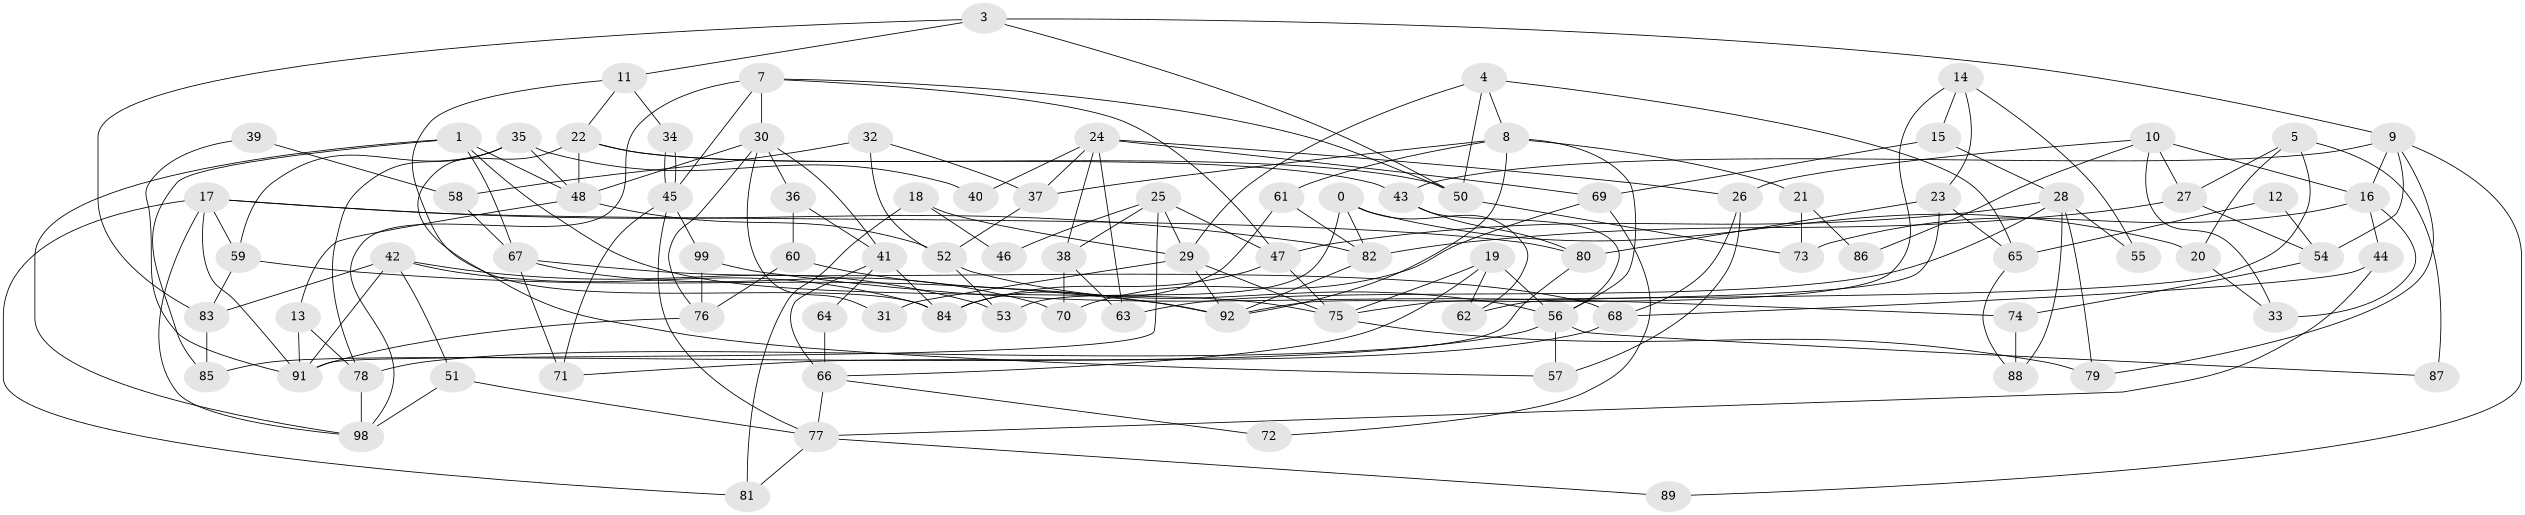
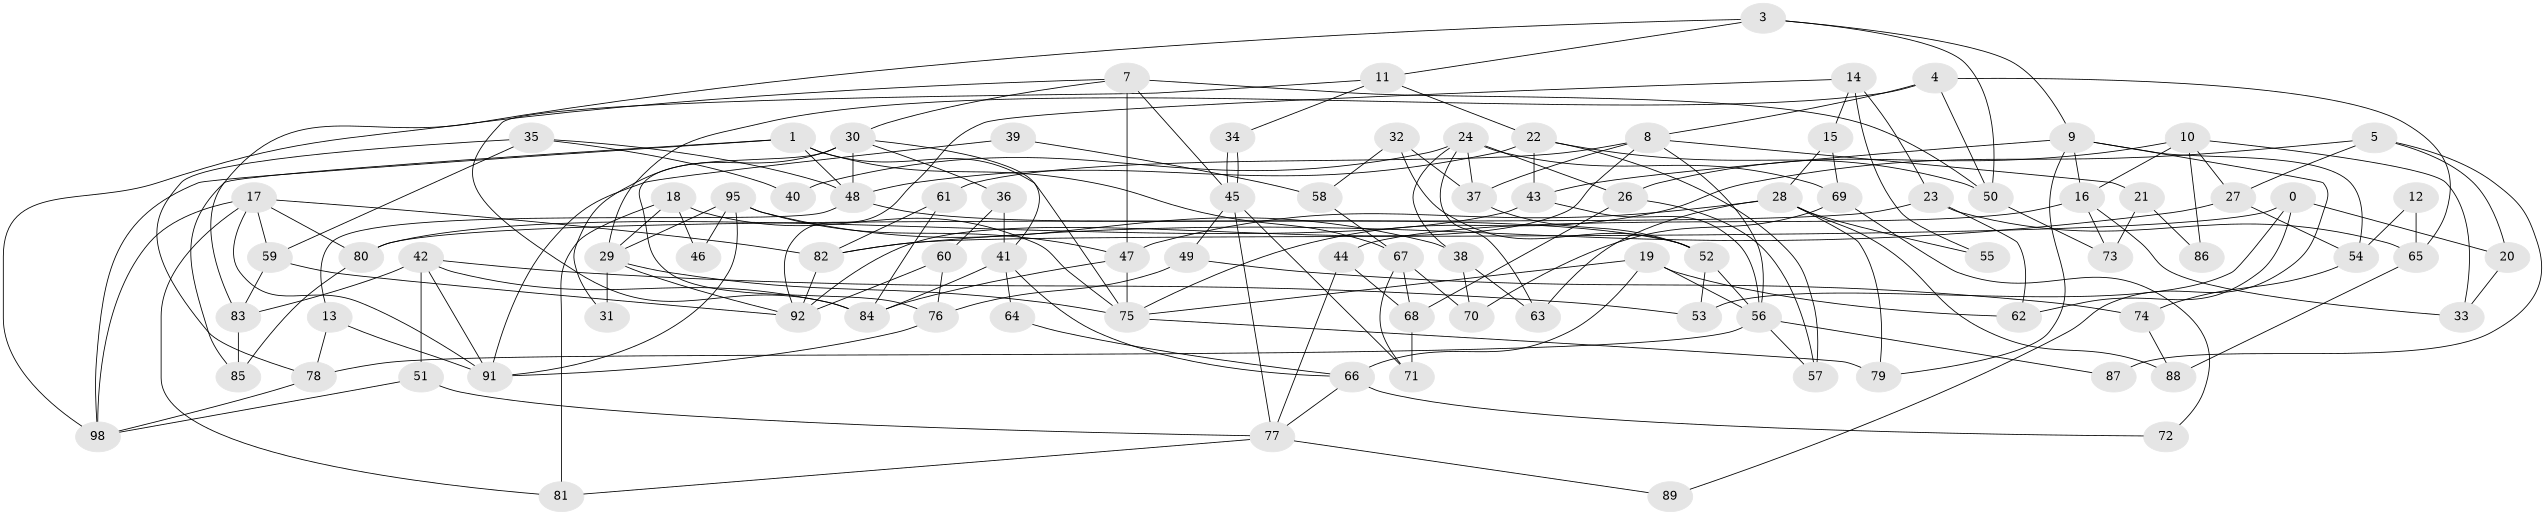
(1159, 198) -> (733, 198)
none -> (913, 219)
(702, 257) -> (1187, 257)
